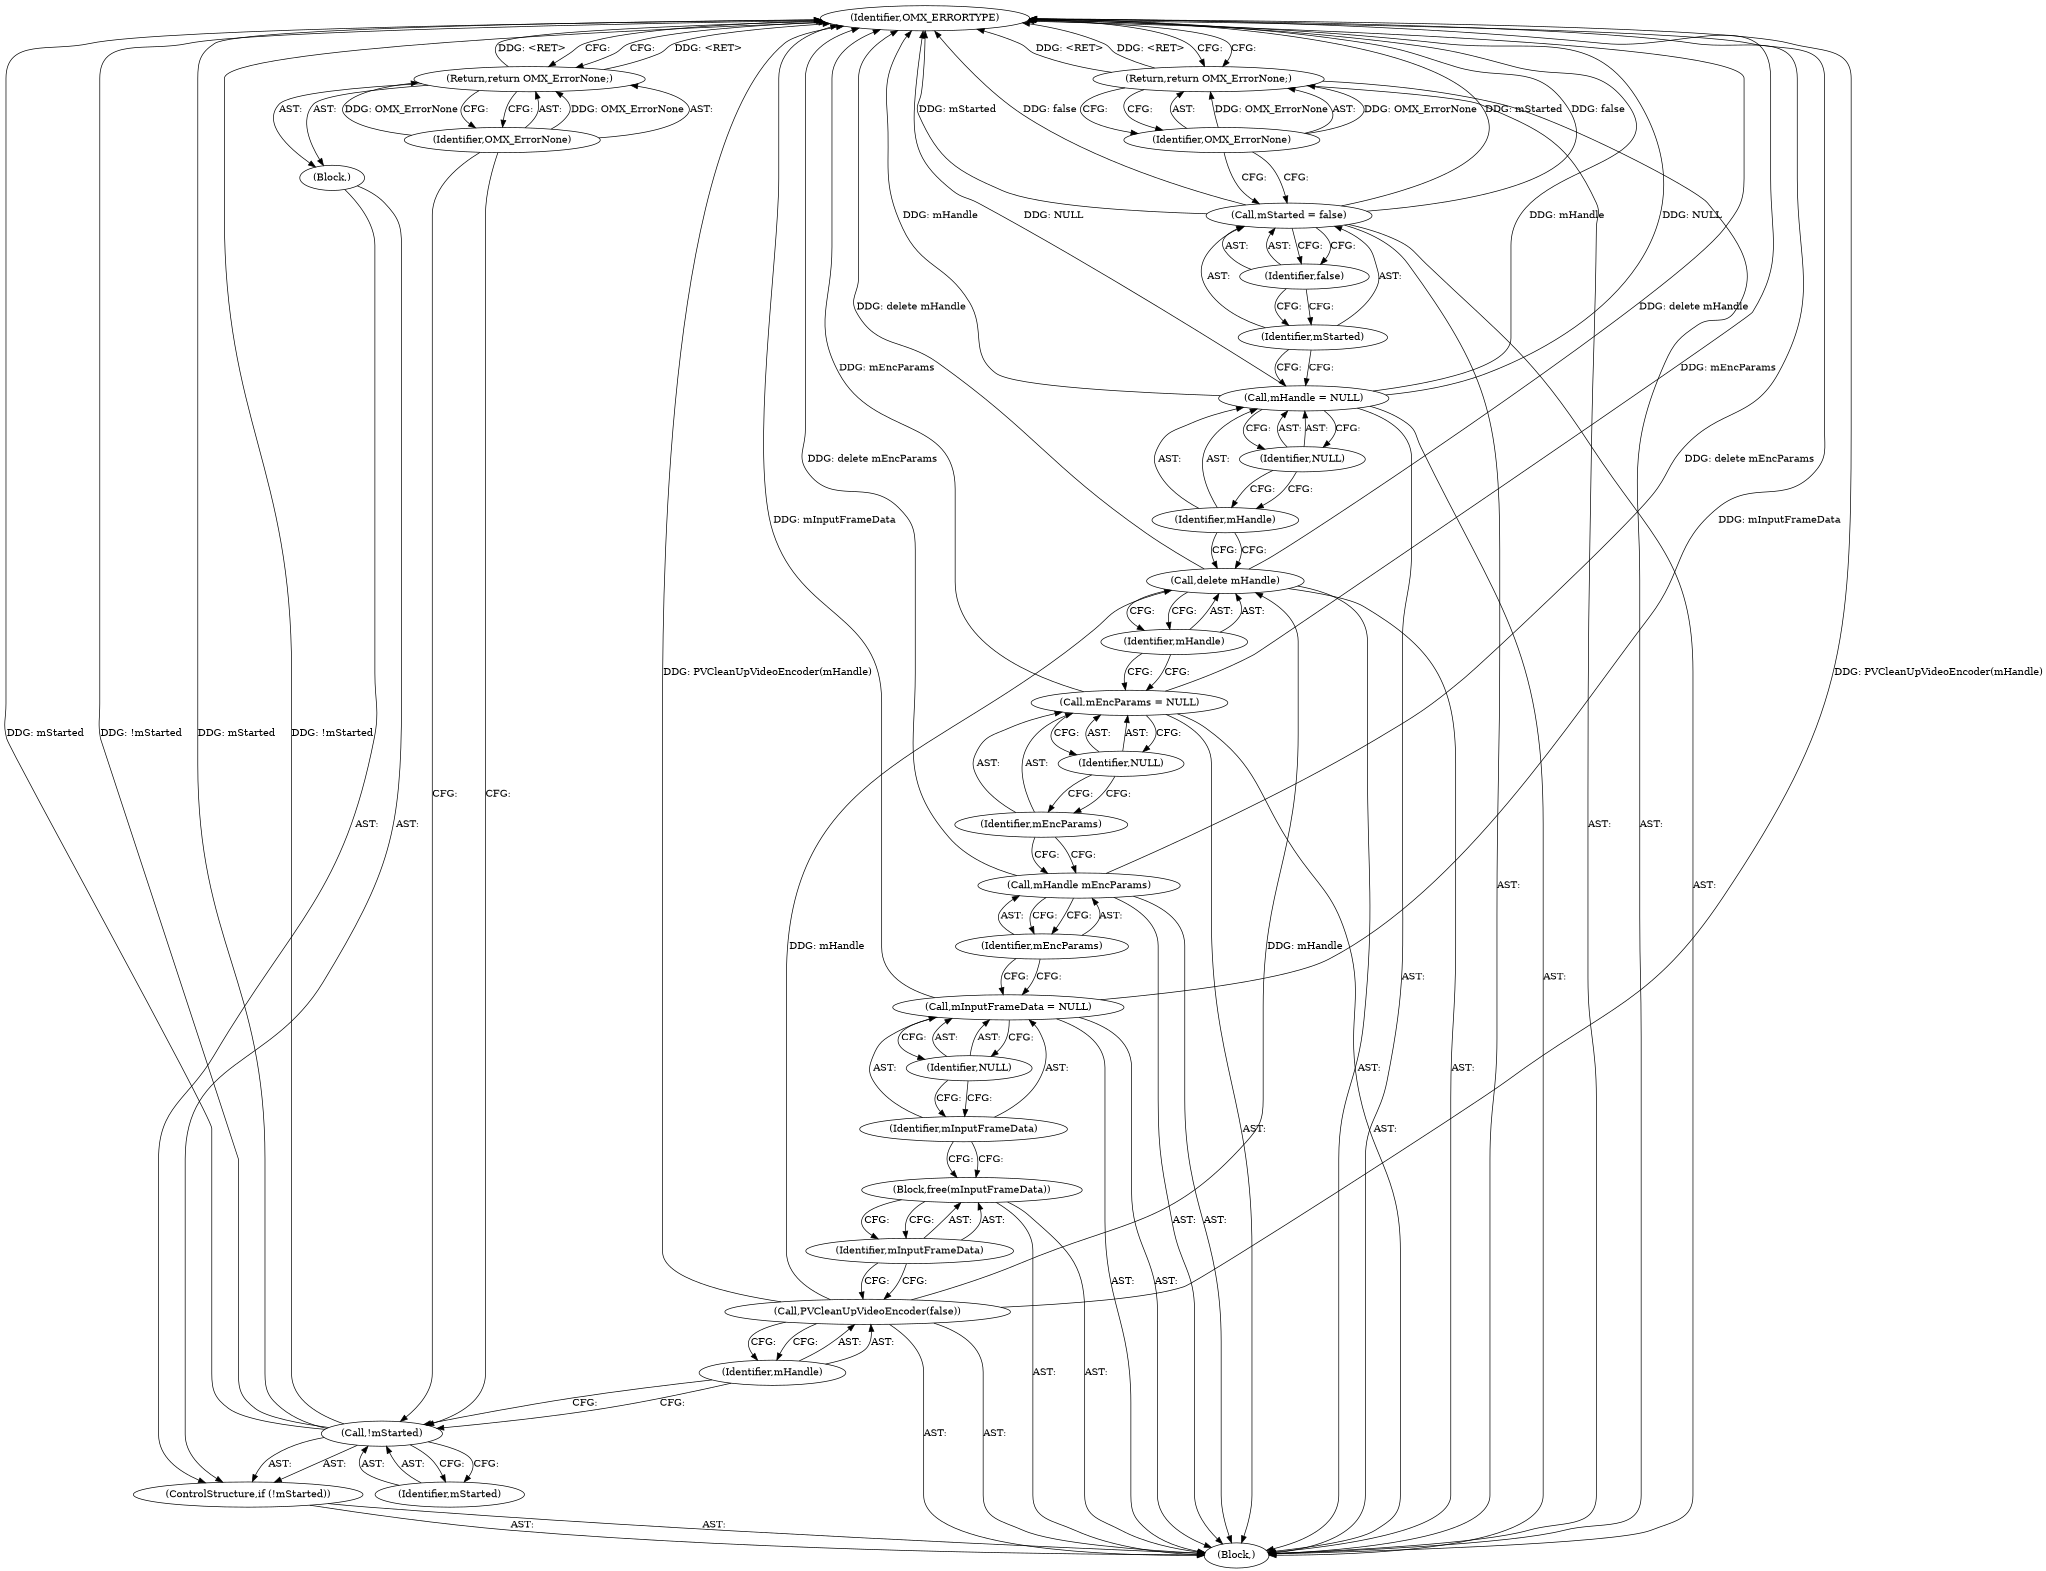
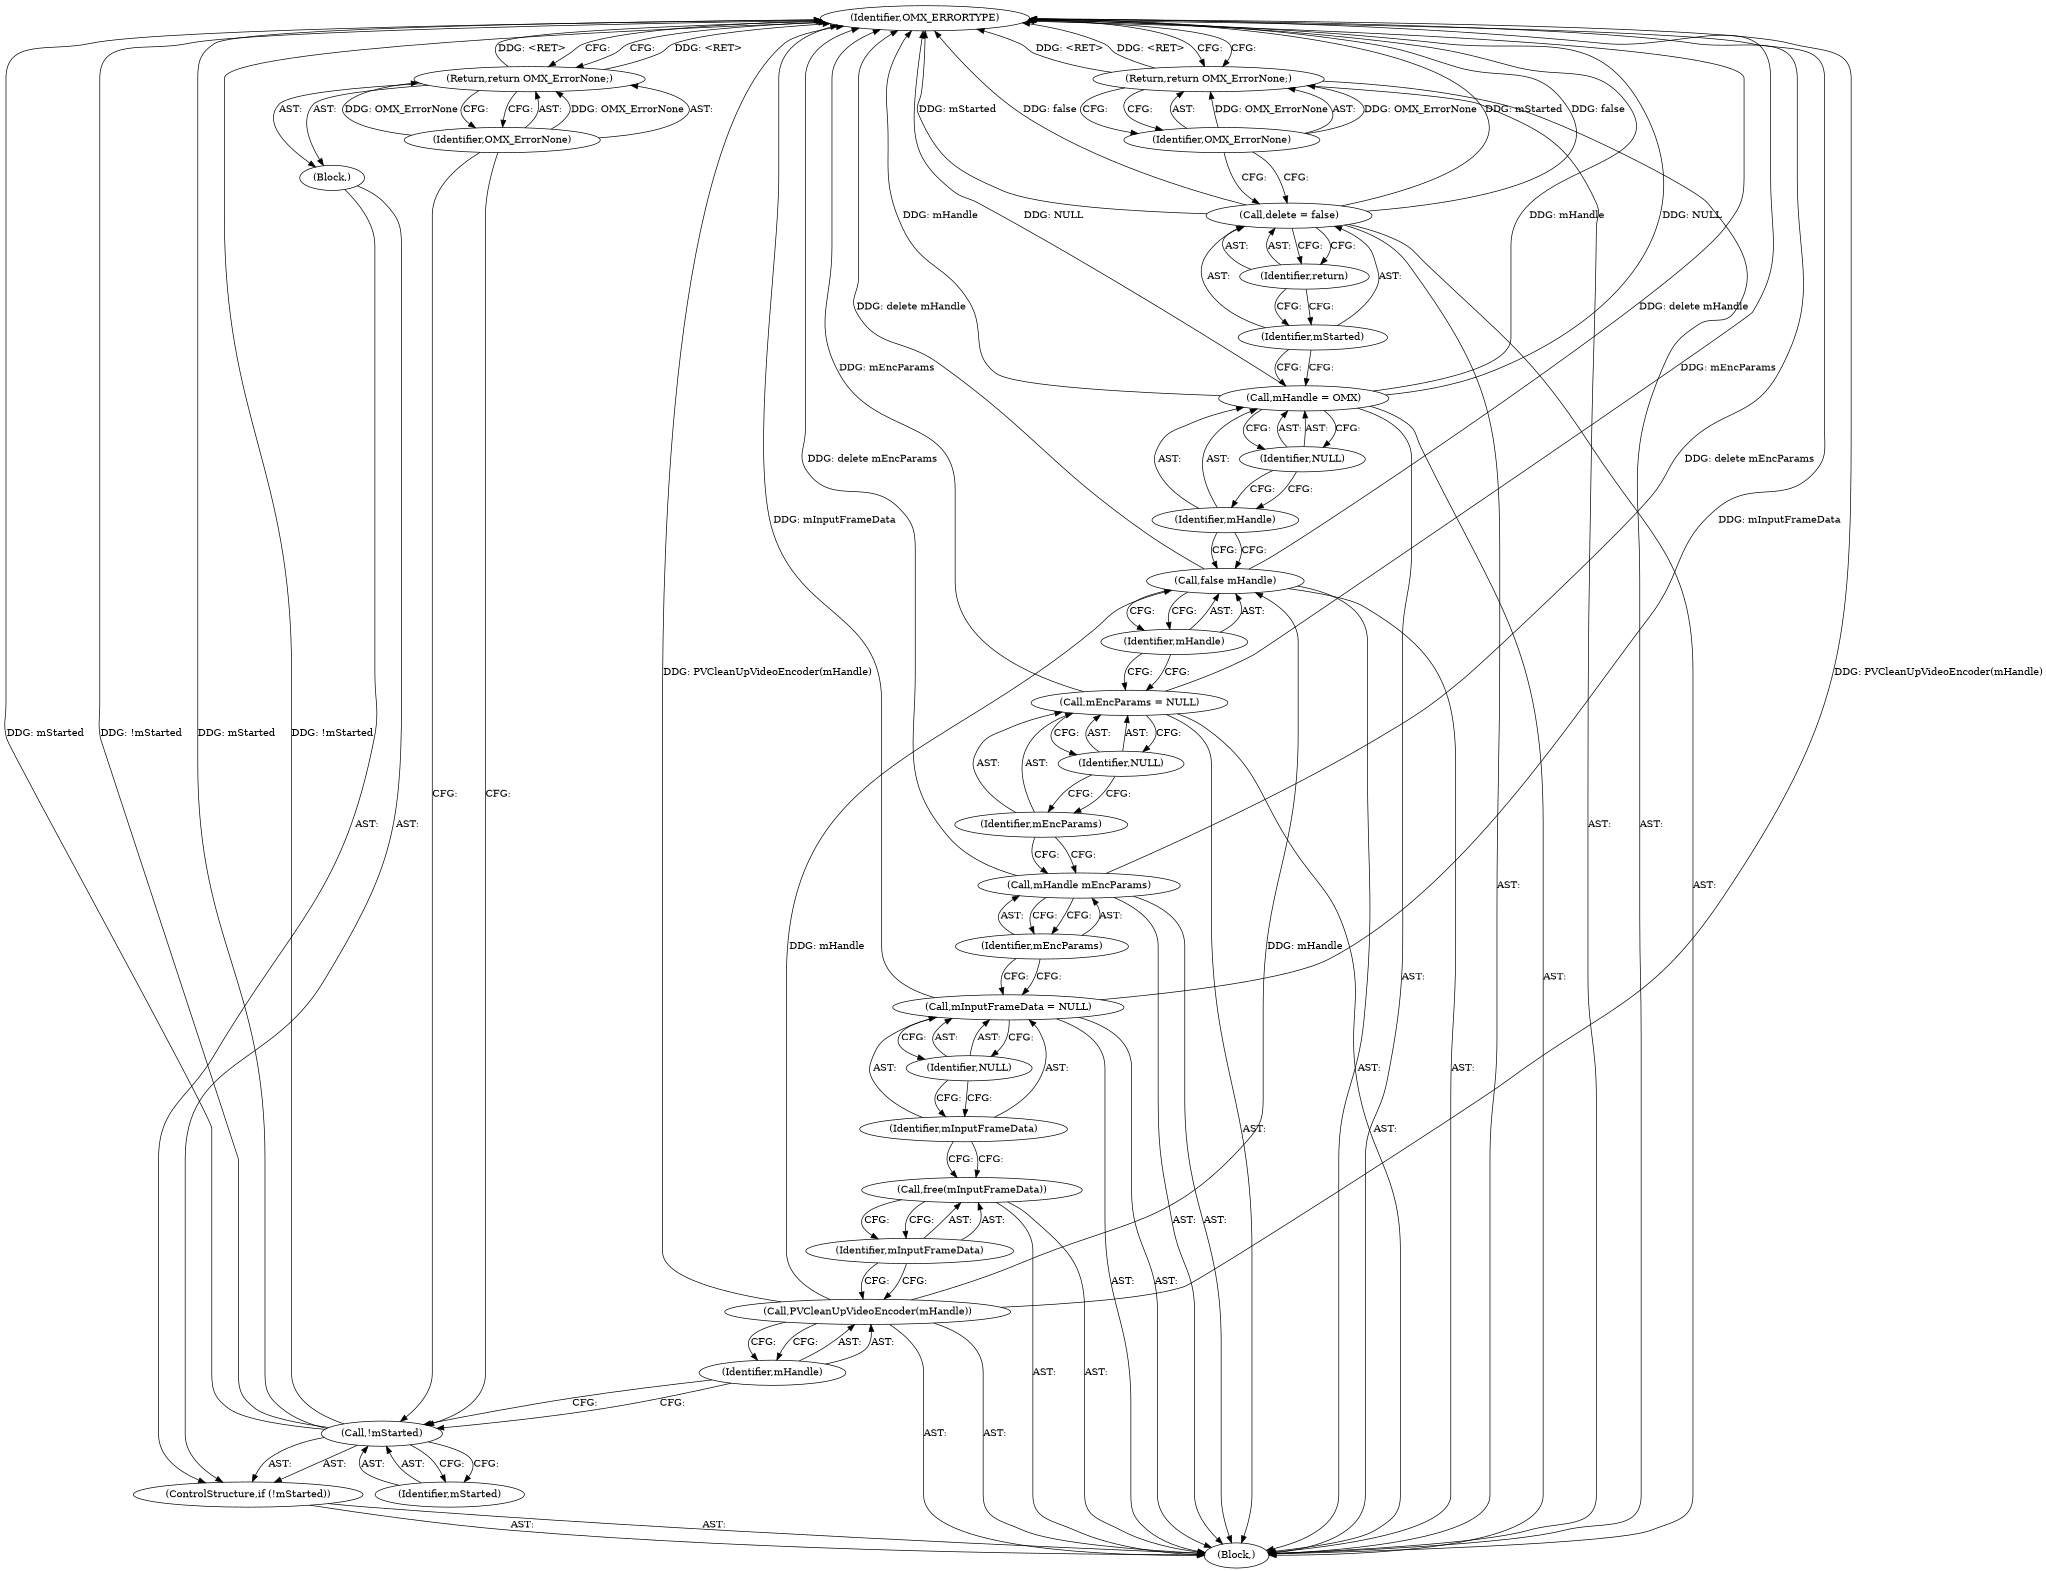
(1289, 216) -> (1289, 216)
(1304, 277) -> (1304, 277)
(1304, 398) -> (1304, 398)
(1225, 581) -> (1225, 581)
(972, 1190) -> (972, 1190)
(868, 1312) -> (868, 1312)
